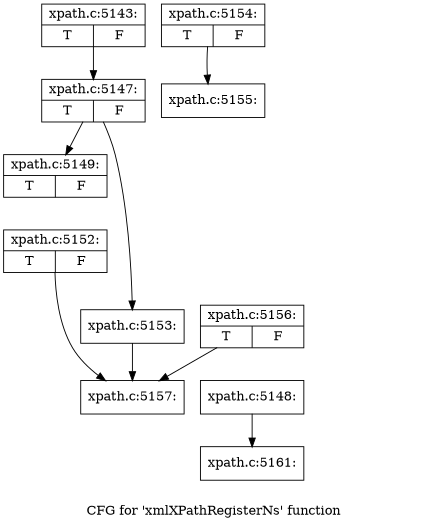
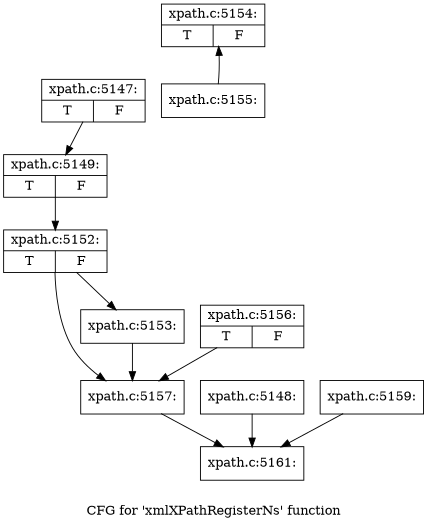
(93, 25) -> none
(207, 61) -> (219, 70)
none -> (55, 209)
(125, 210) -> (93, 288)
none -> (372, 397)
none -> (188, 428)
